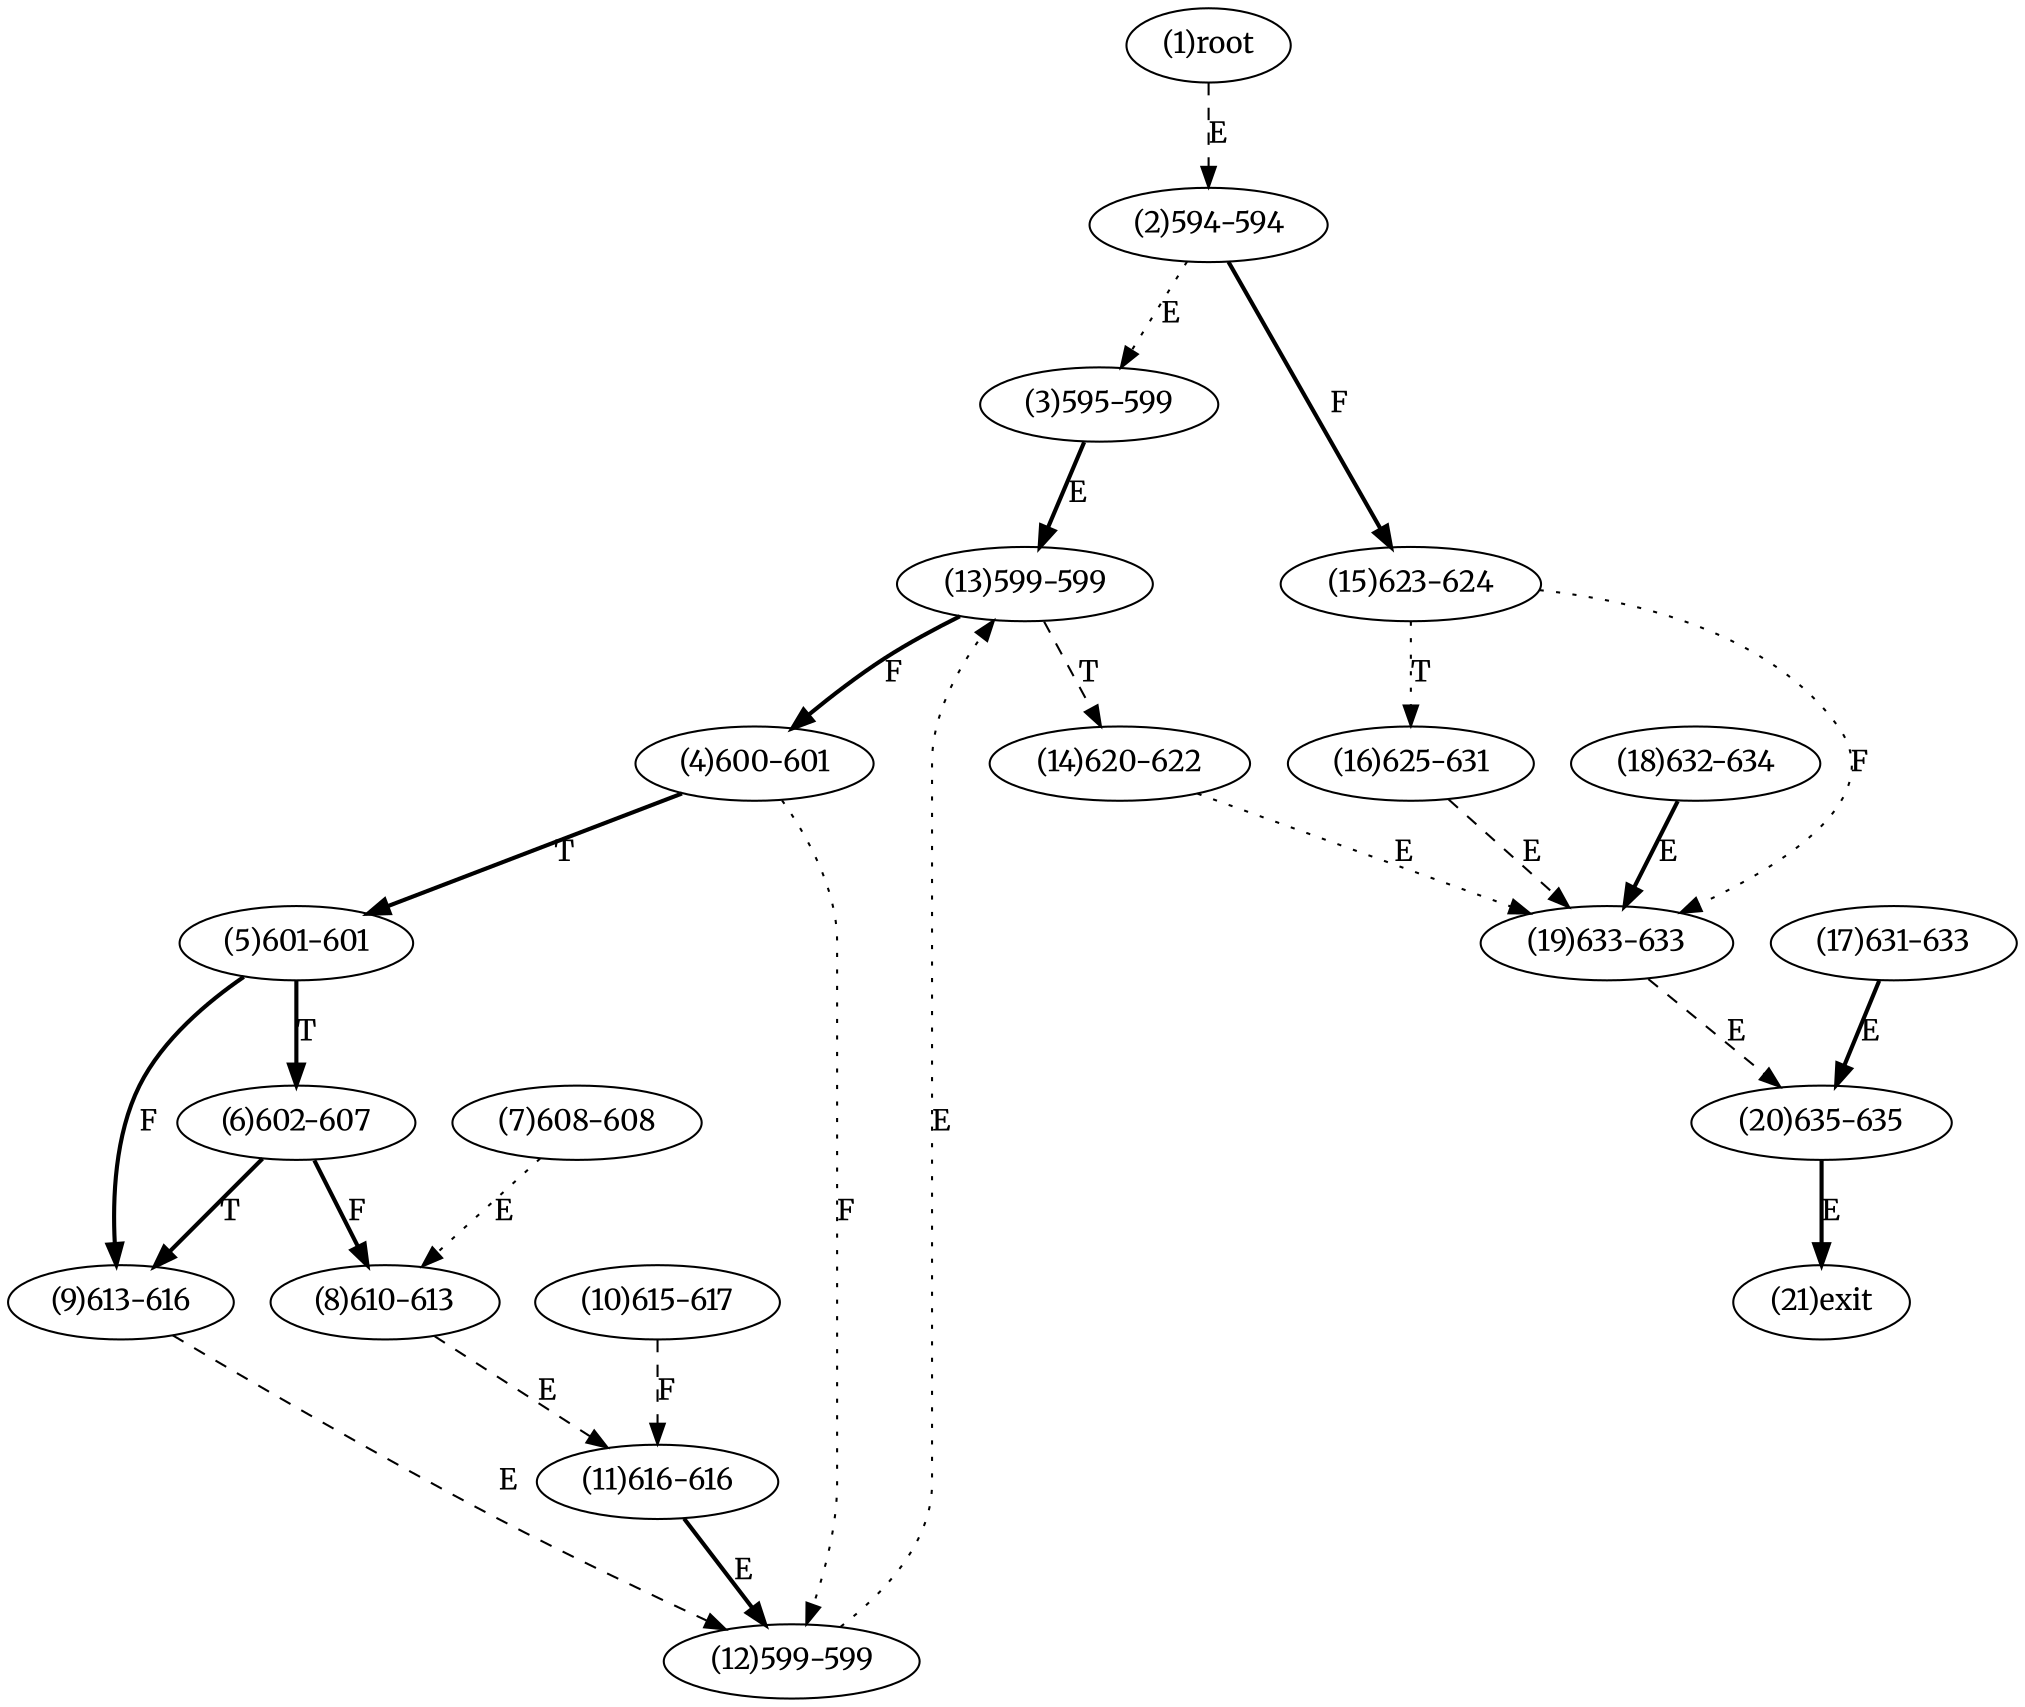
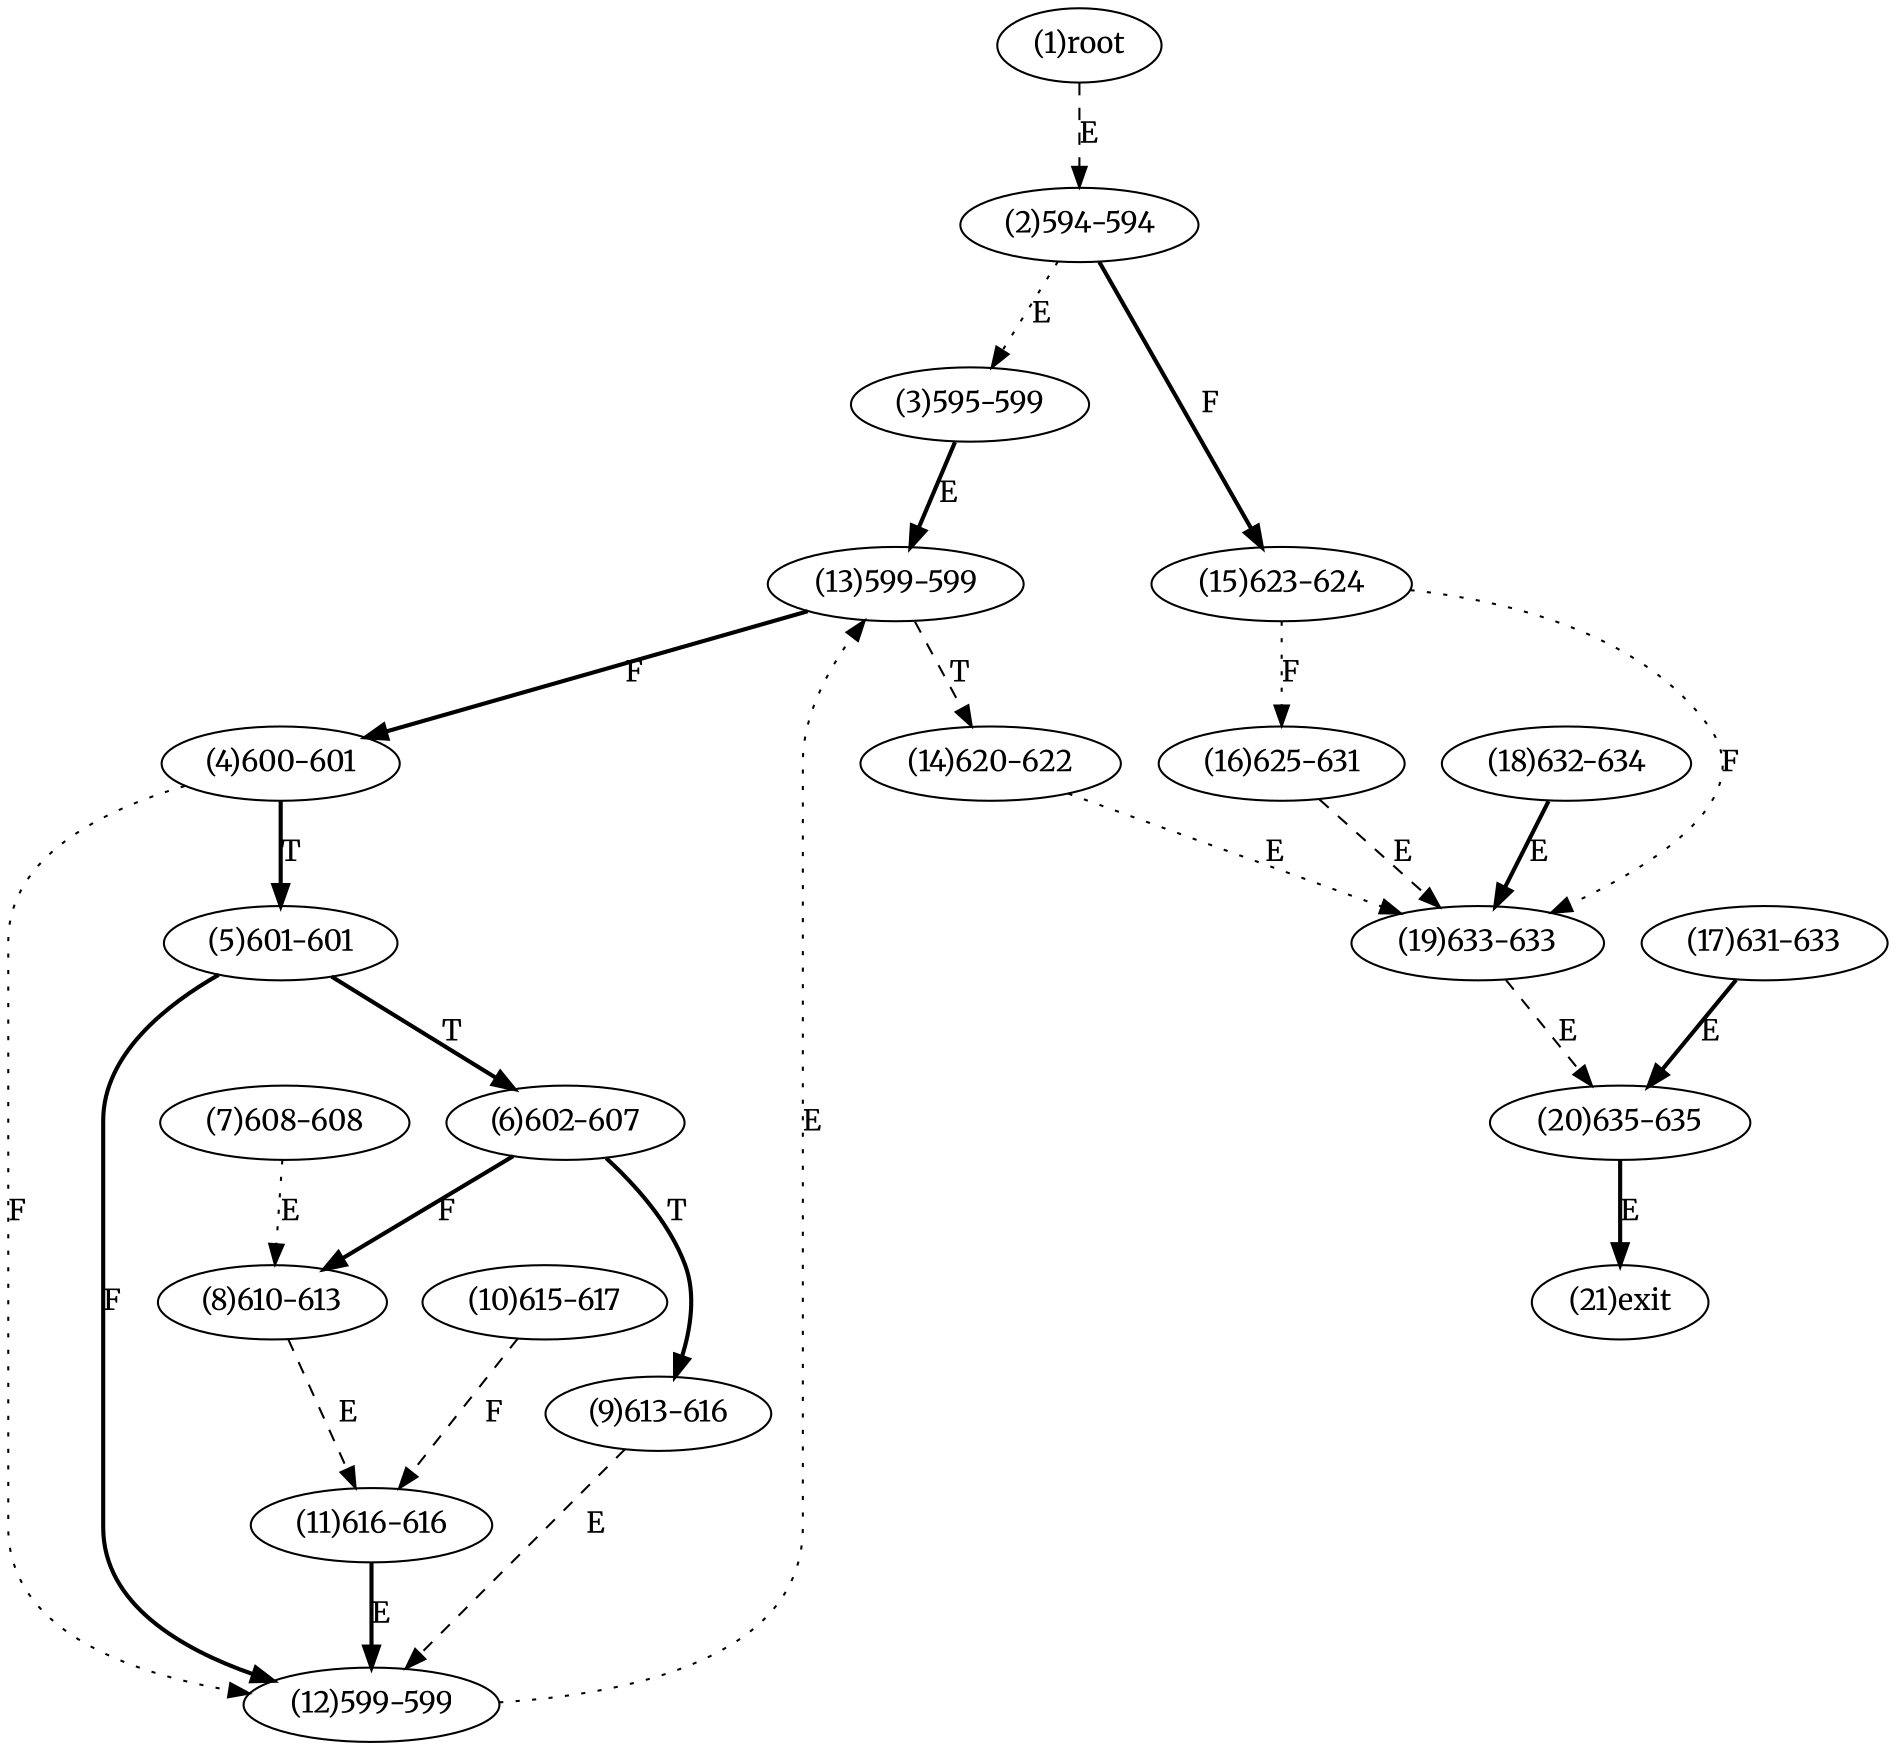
(1421, 674) -> (1291, 674)
(138, 1090) -> (103, 1339)
